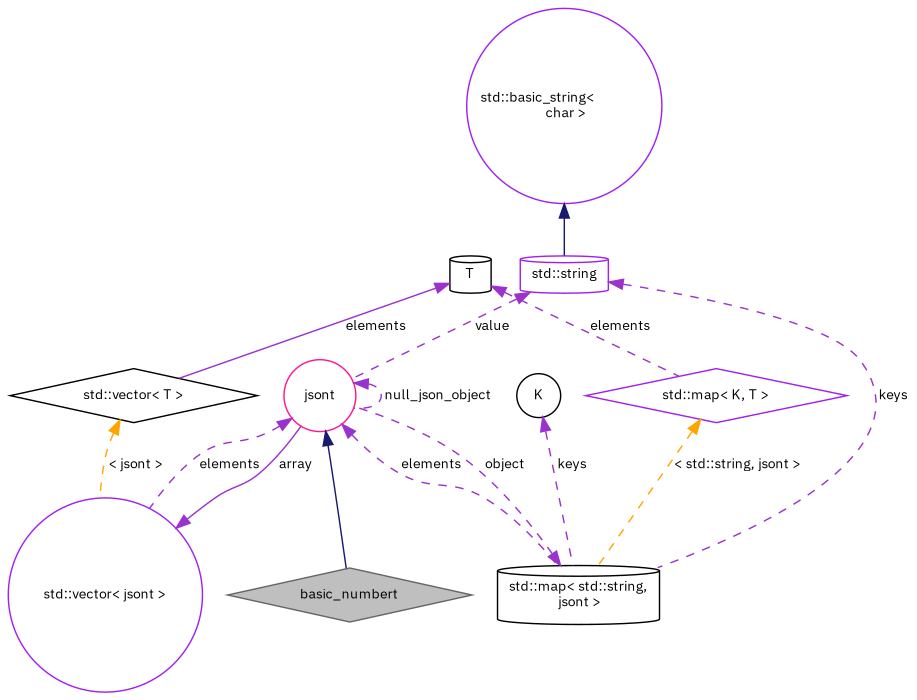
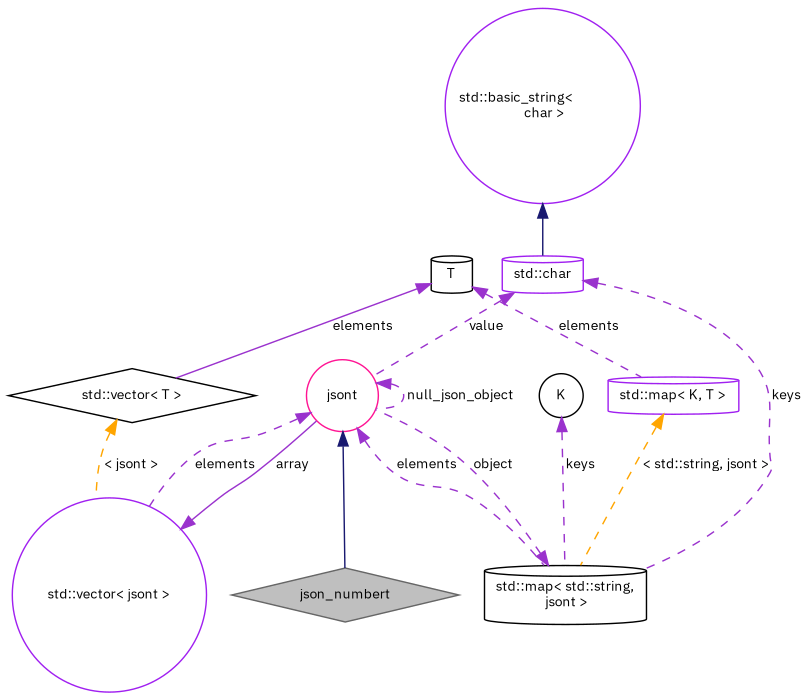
(564, 275) -> (543, 275)
(716, 396) -> (673, 396)
(350, 595) -> (345, 595)
